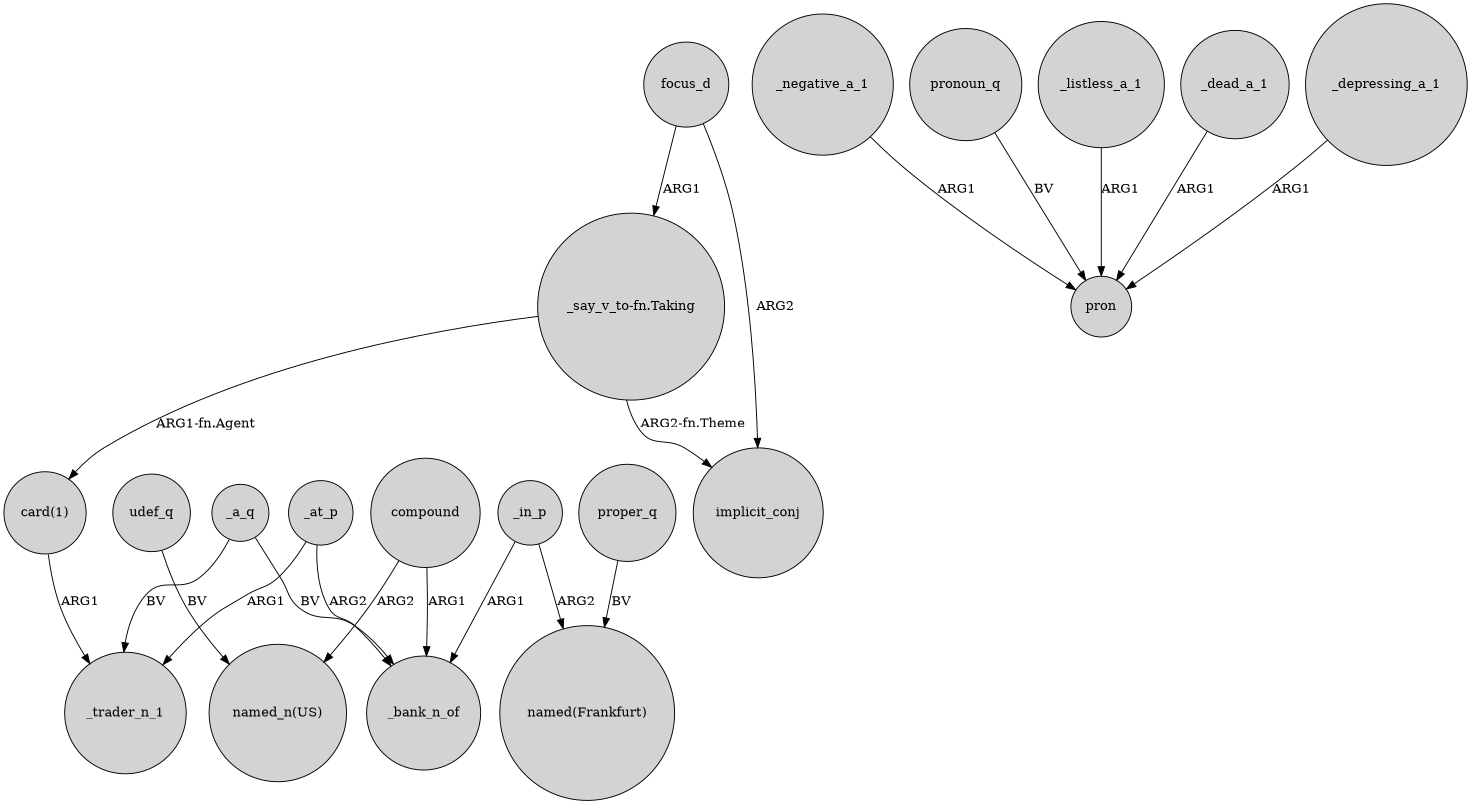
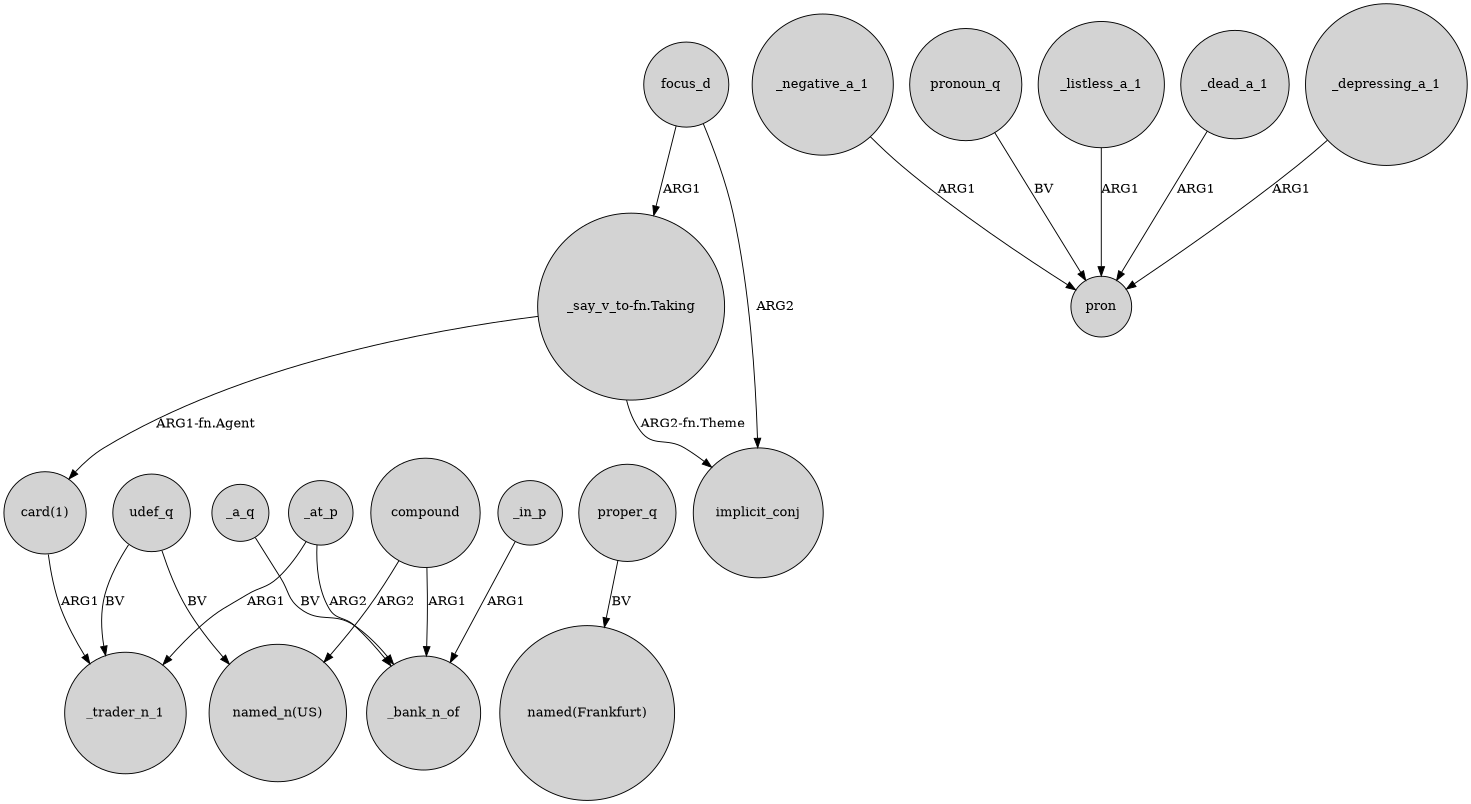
(550, 582) -> none
(166, 585) -> (105, 593)
